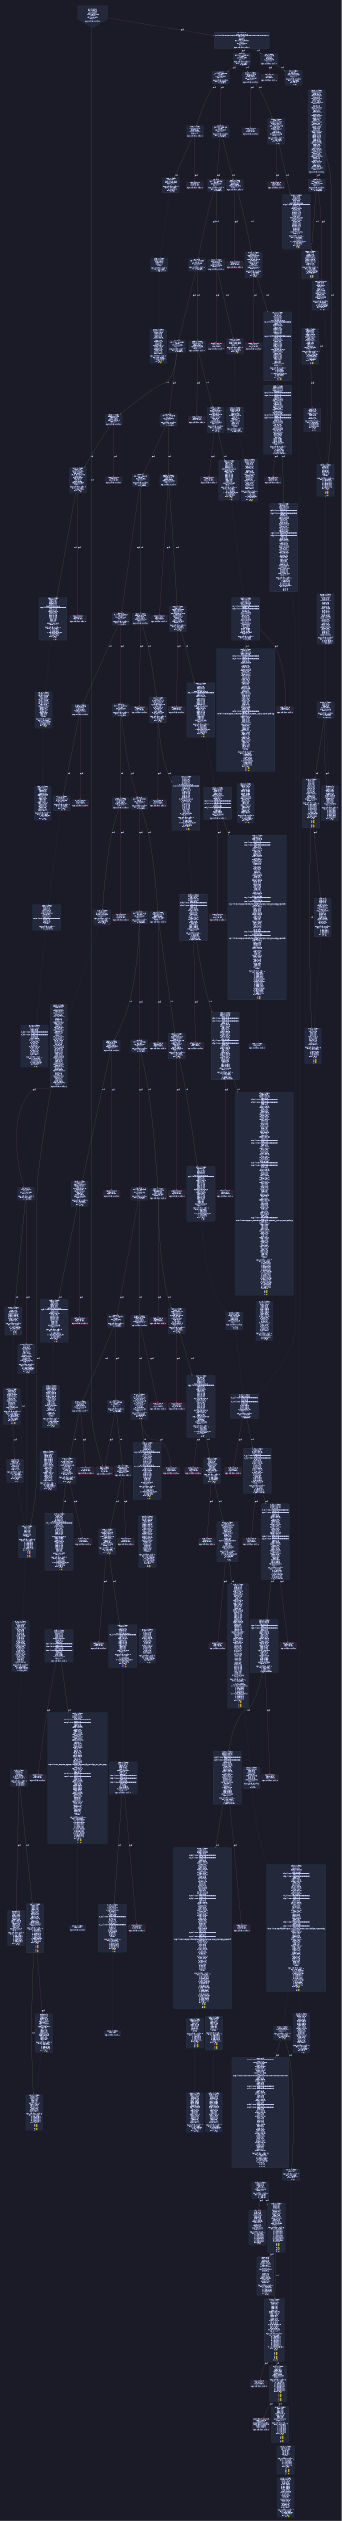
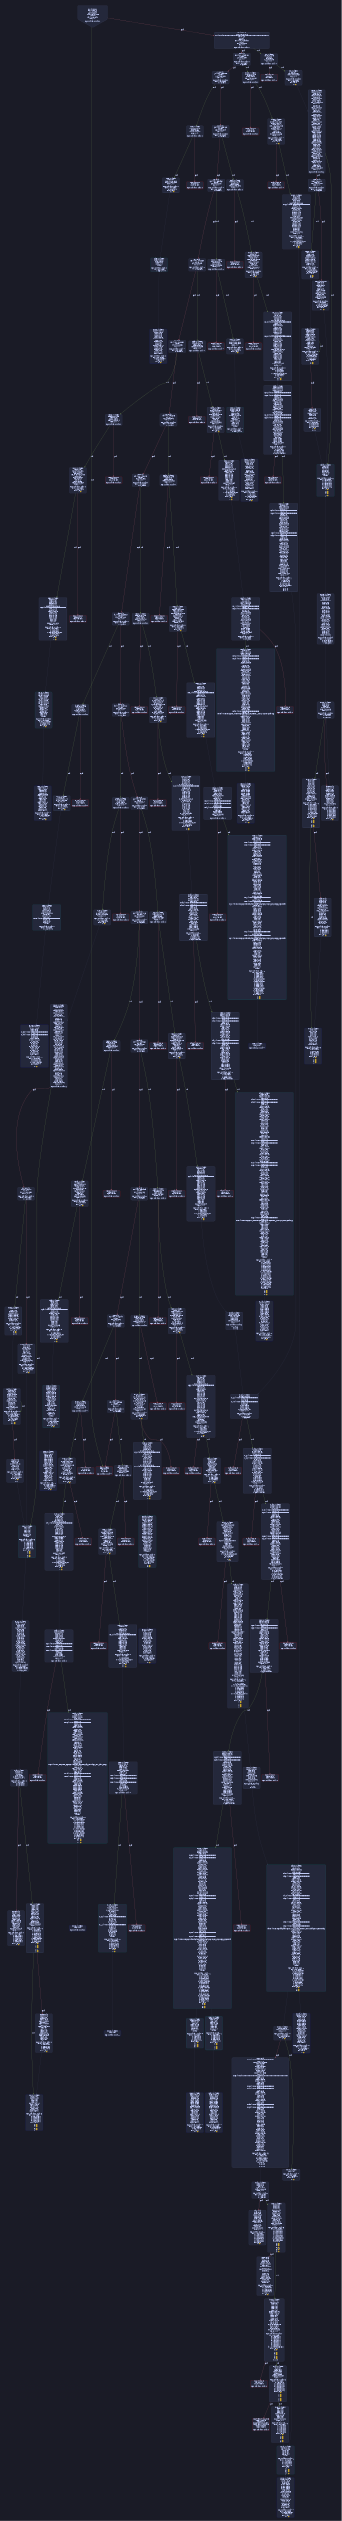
(257, 1046) -> (257, 1046)
